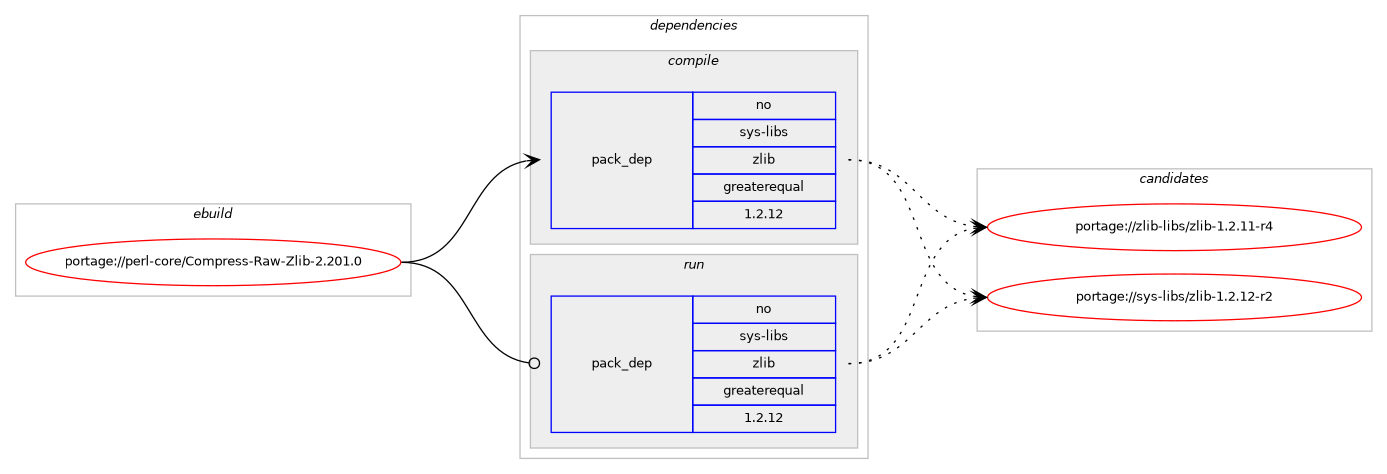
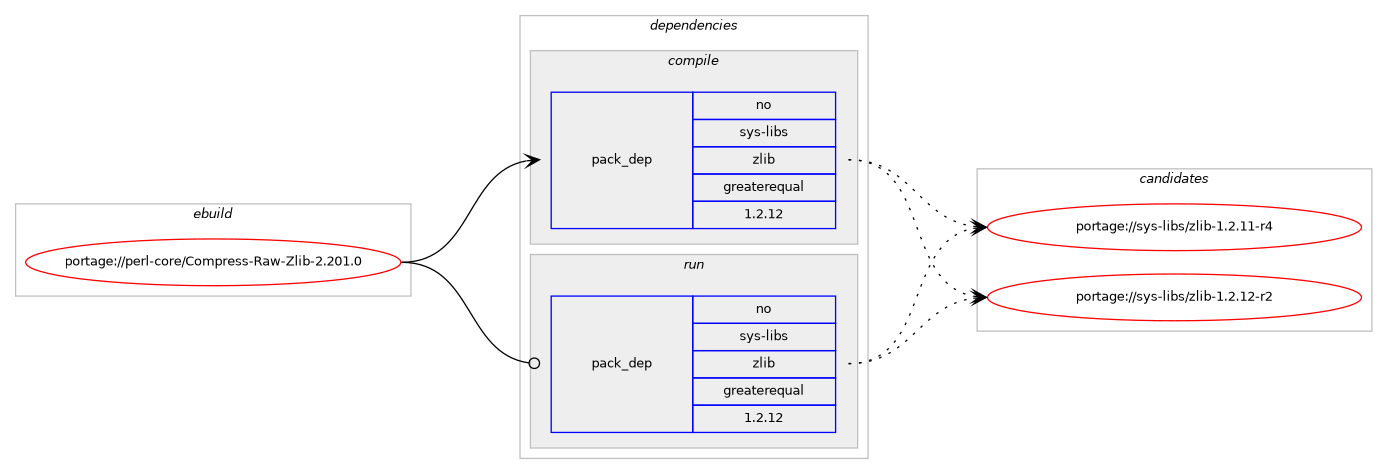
(1175, 227) -> (1175, 227)
